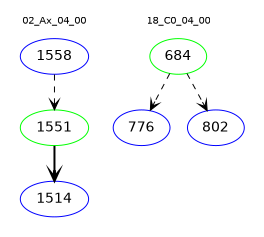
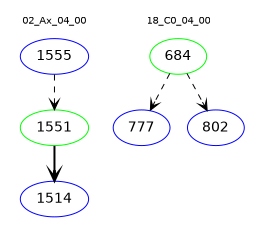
(54, 56) -> (54, 56)
(142, 128) -> (142, 128)
